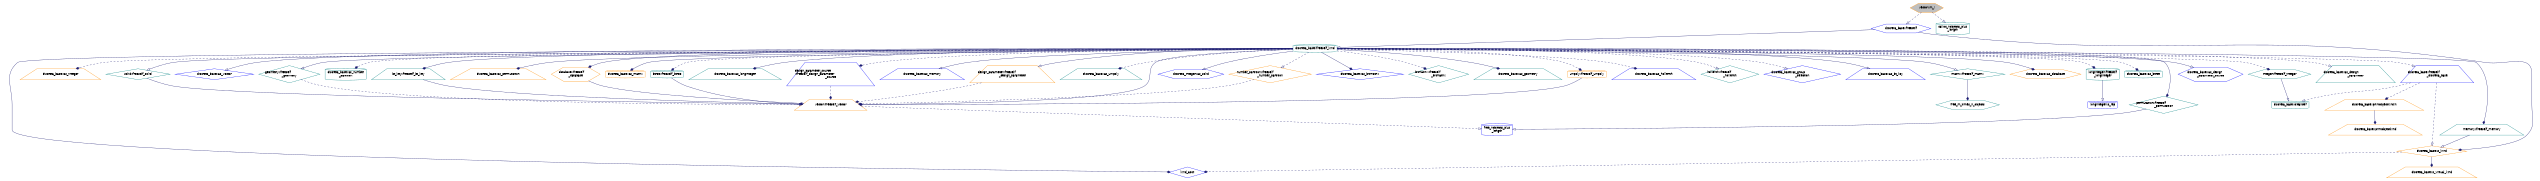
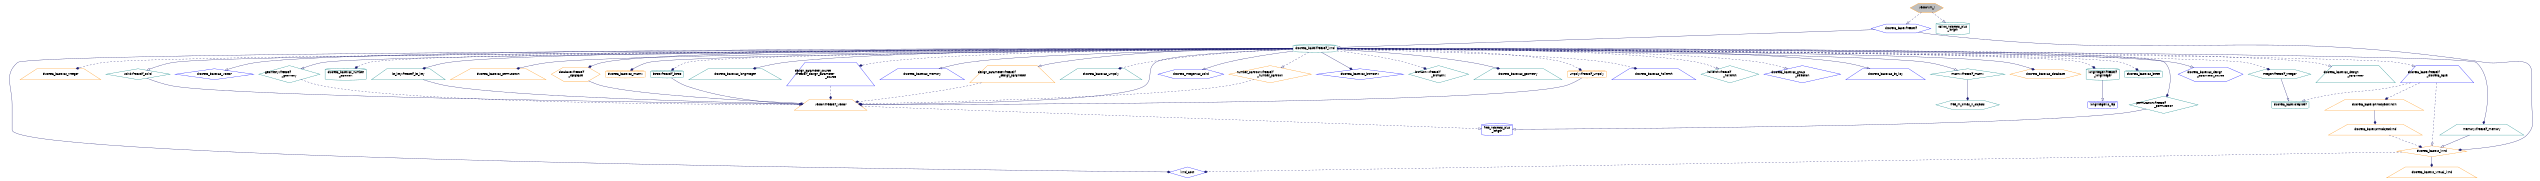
none -> (2404, 141)
